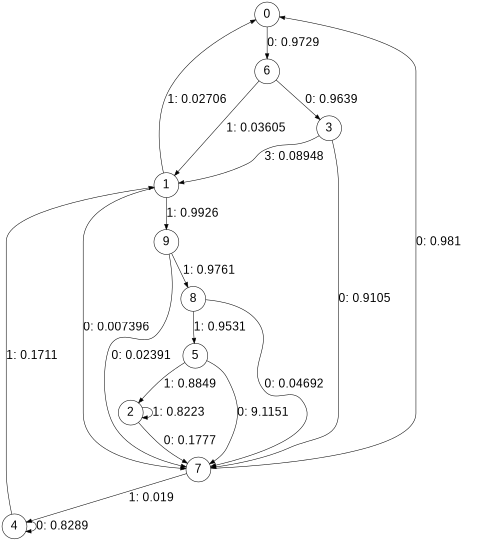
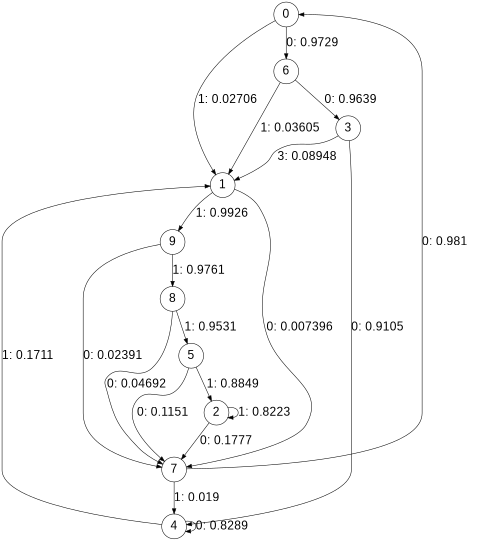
(175, 80) -> (204, 82)
(338, 347) -> (351, 393)
(268, 413) -> (168, 413)
